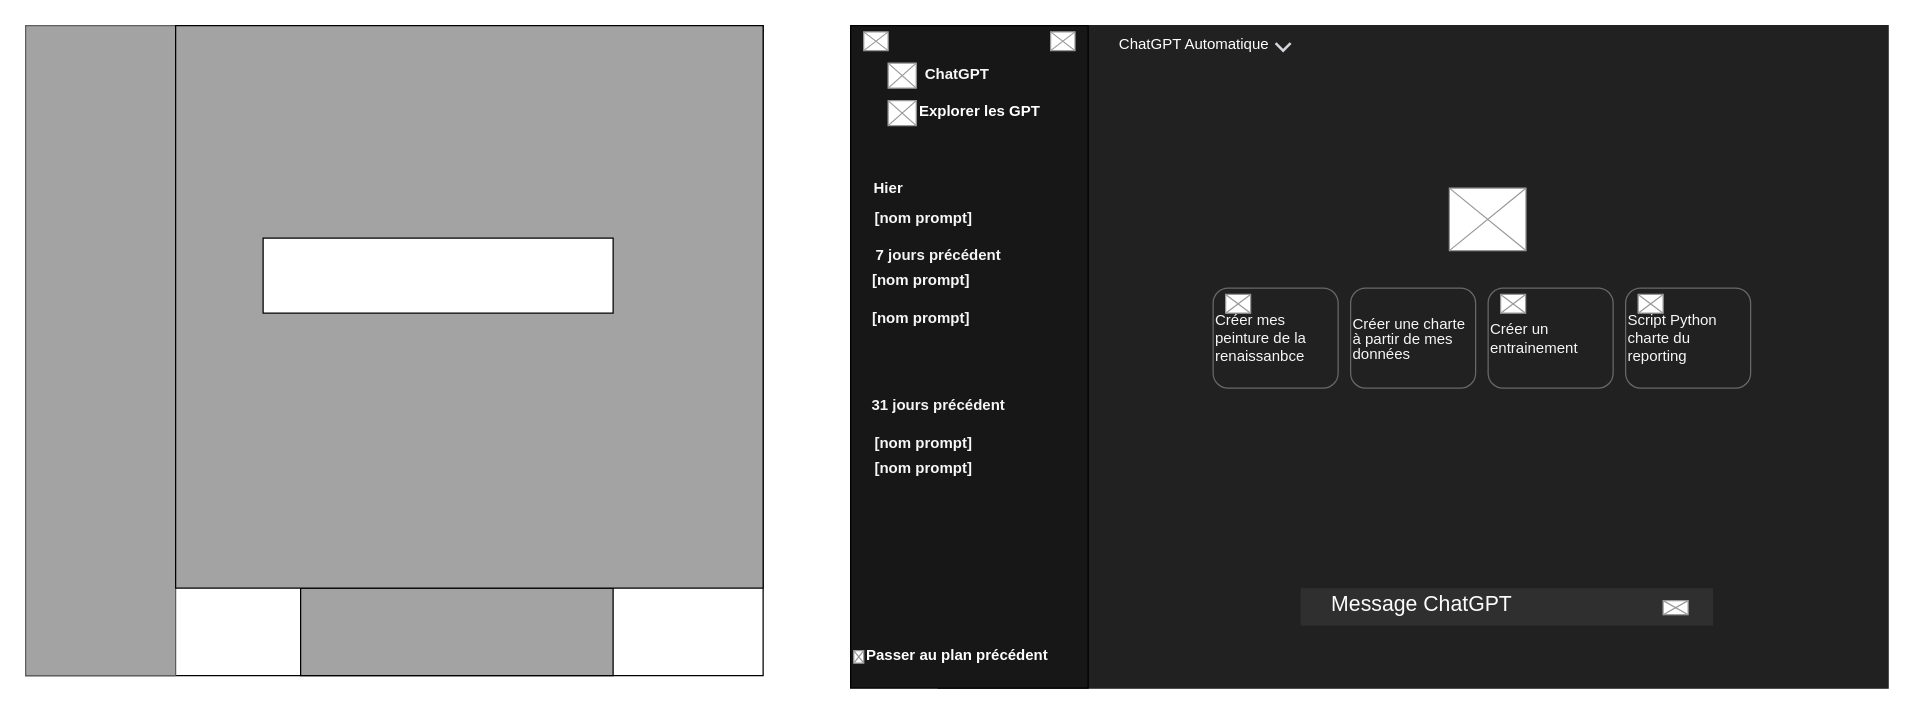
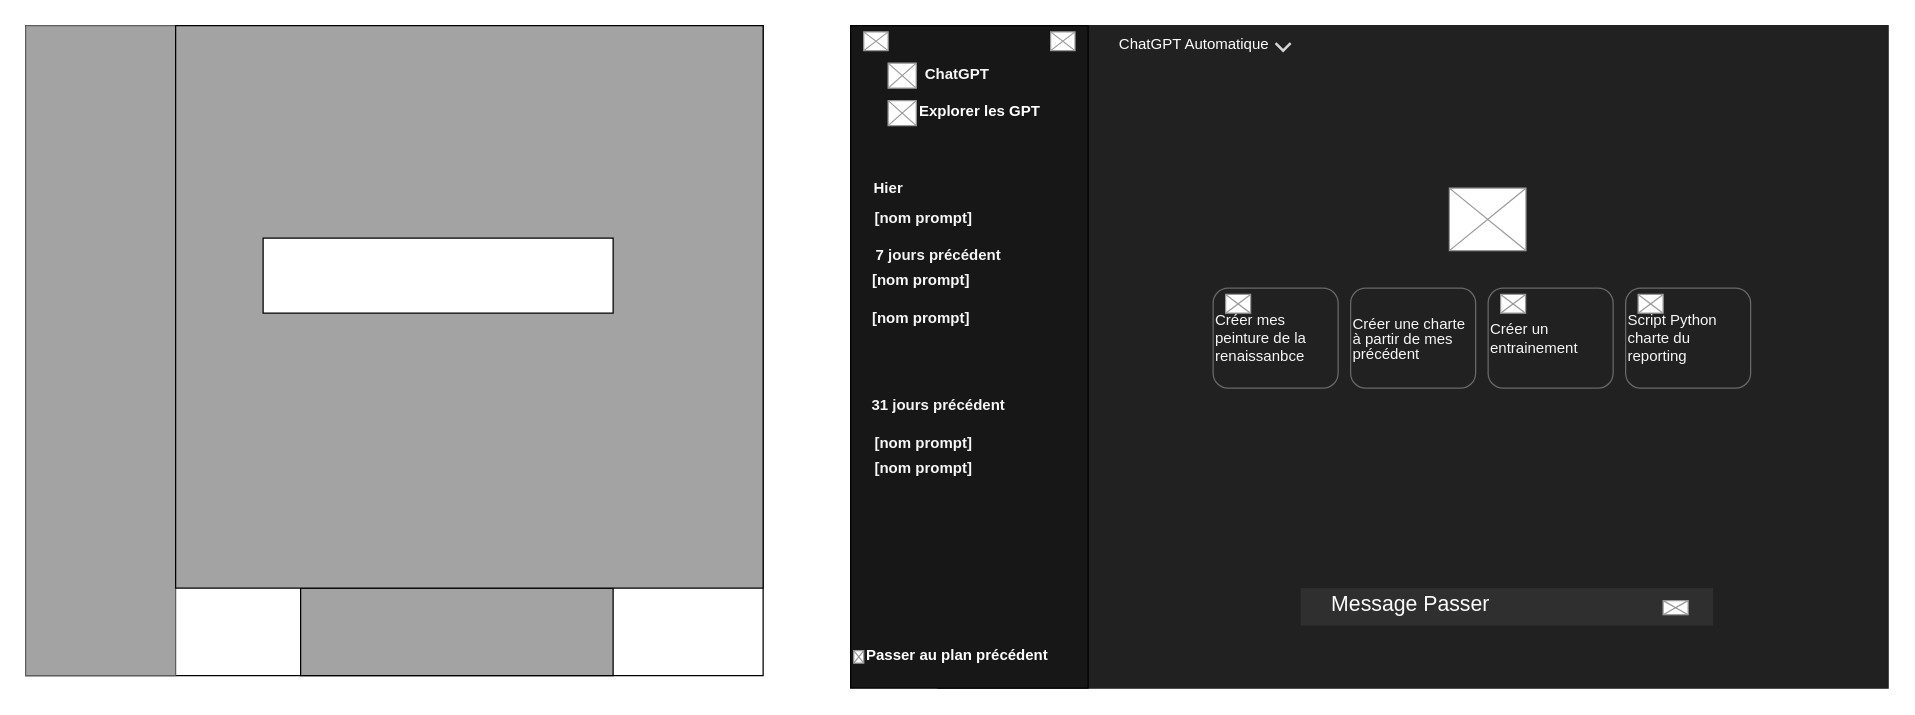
(1414, 338) -> (1414, 338)
(1395, 606) -> (1389, 606)
